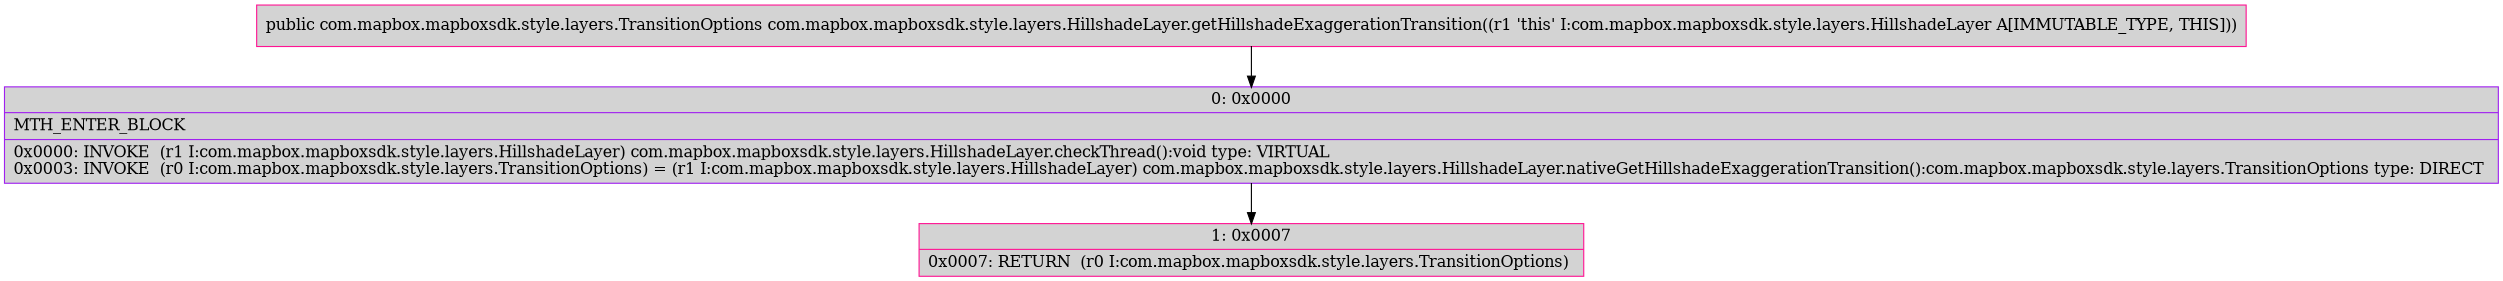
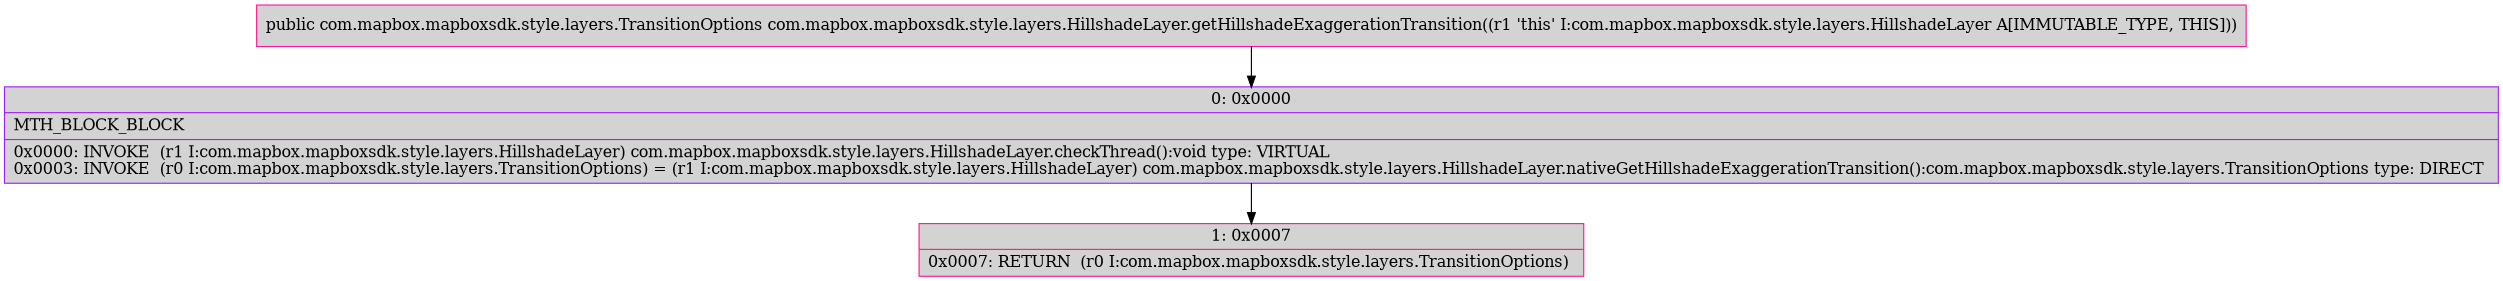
(100, 126) -> (99, 126)
